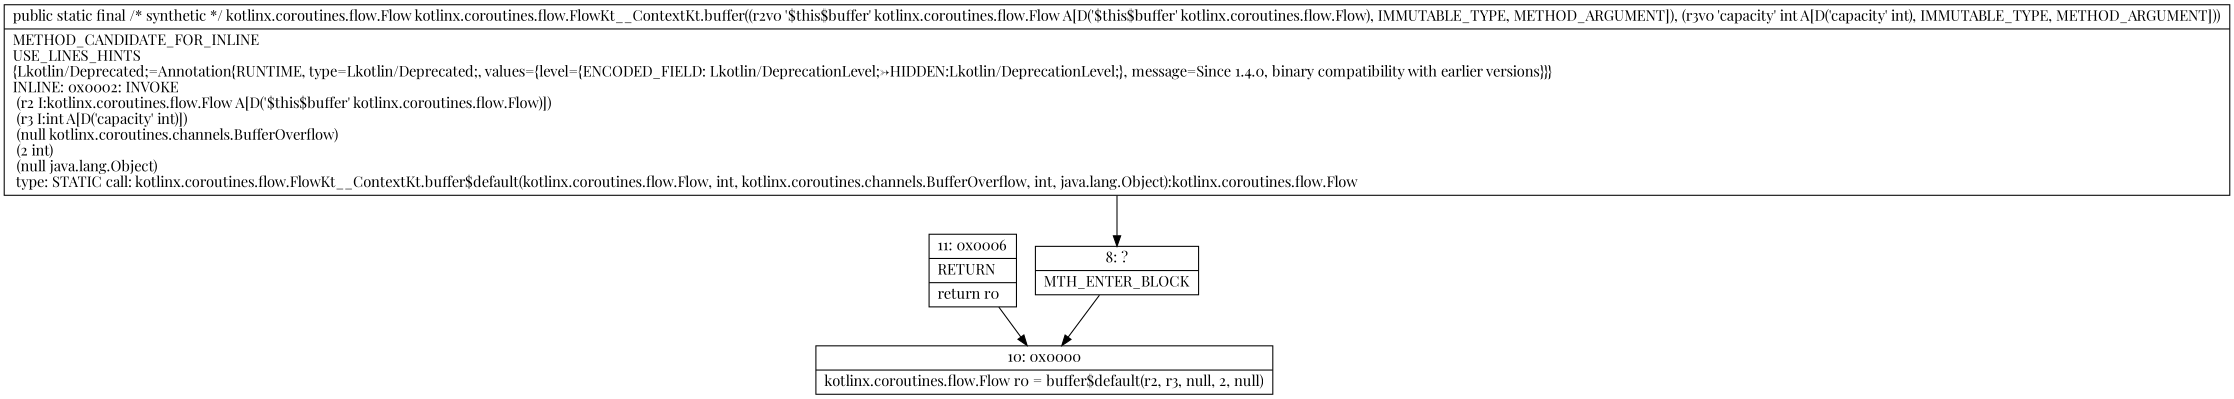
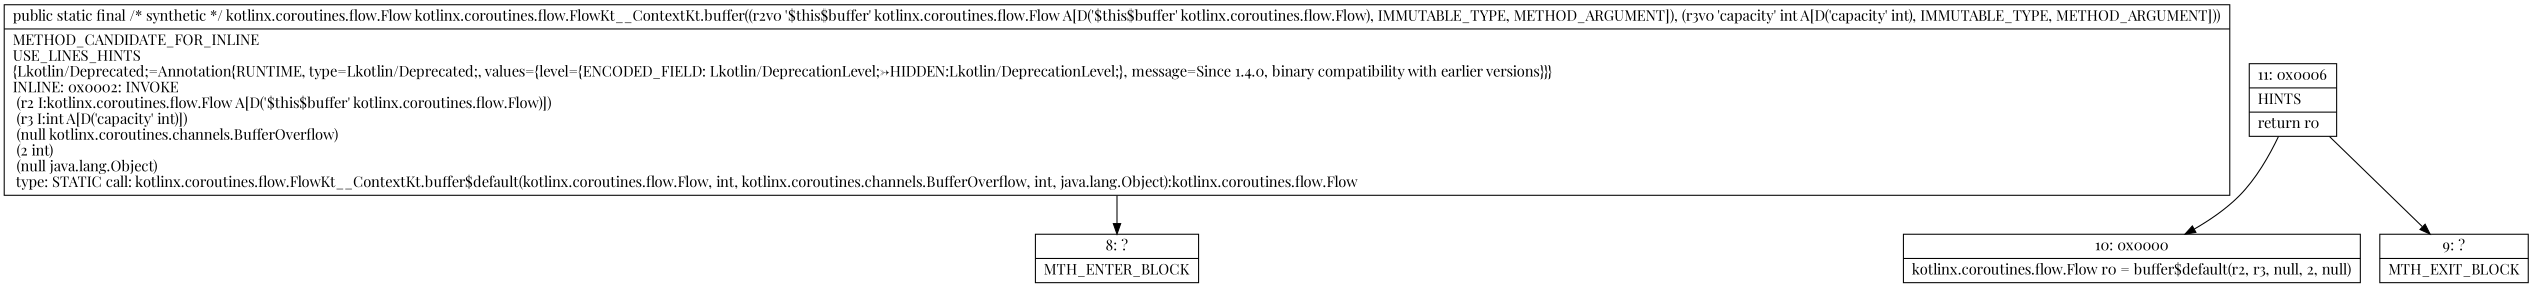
none -> (2454, 258)
(966, 270) -> (2280, 99)
(1084, 316) -> none
